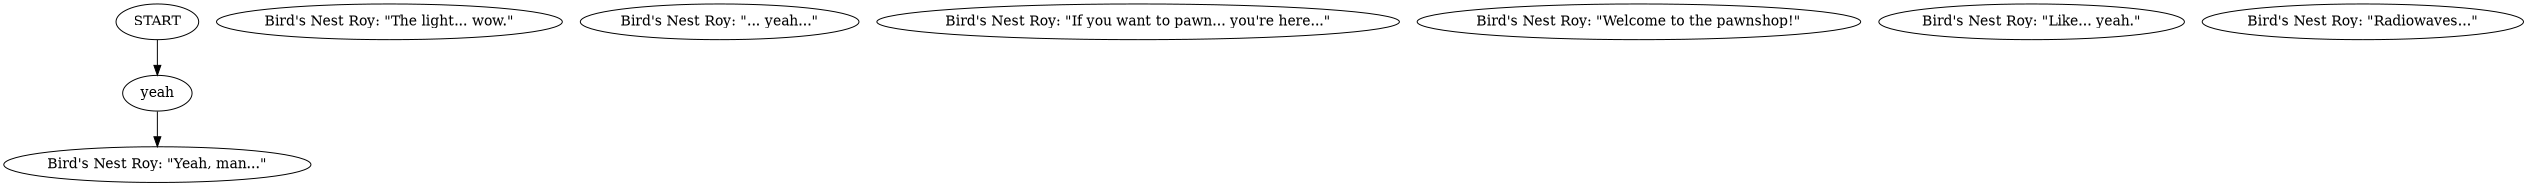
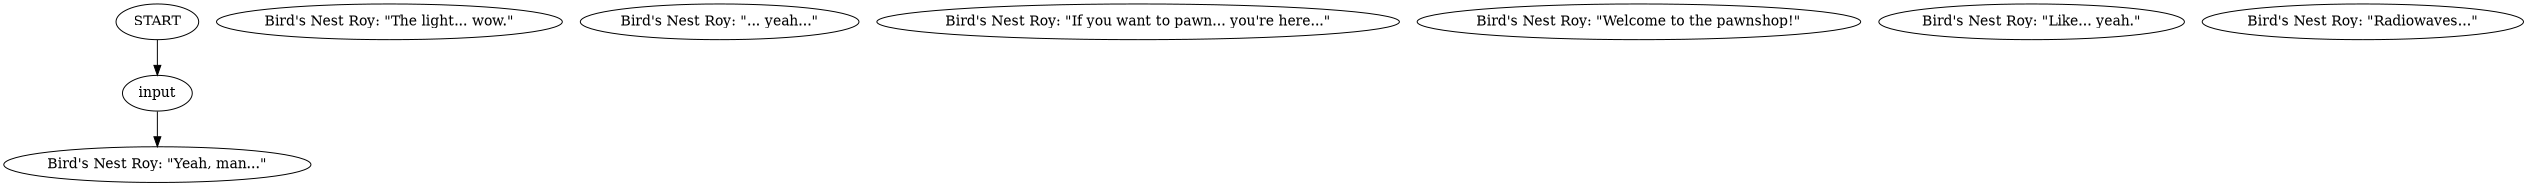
(157, 93) -> (157, 93)
